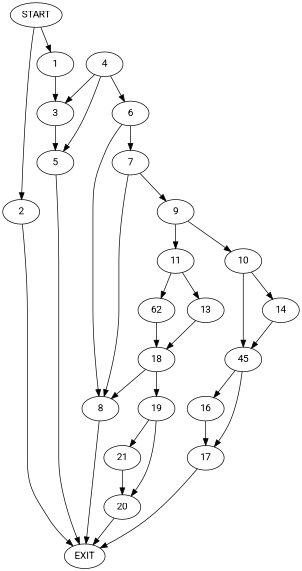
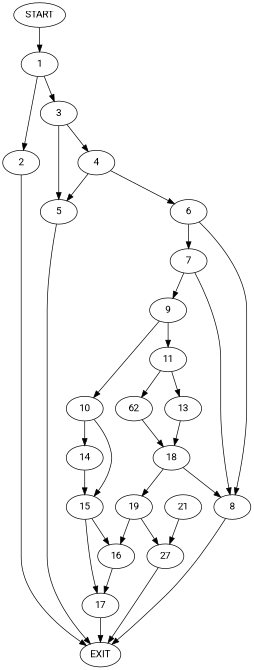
(82, 86) -> (75, 135)
(26, 110) -> (31, 110)
(243, 359) -> (85, 507)
(141, 430) -> (126, 528)
(122, 507) -> (165, 556)
